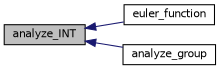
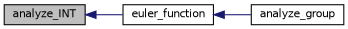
(109, 45) -> (238, 15)
